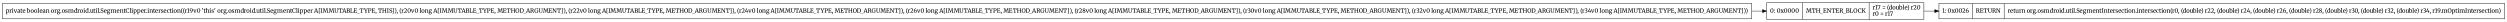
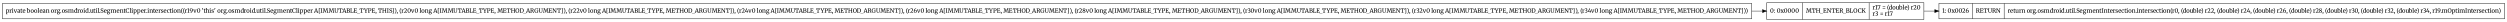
(1883, 14) -> (1883, 14)
